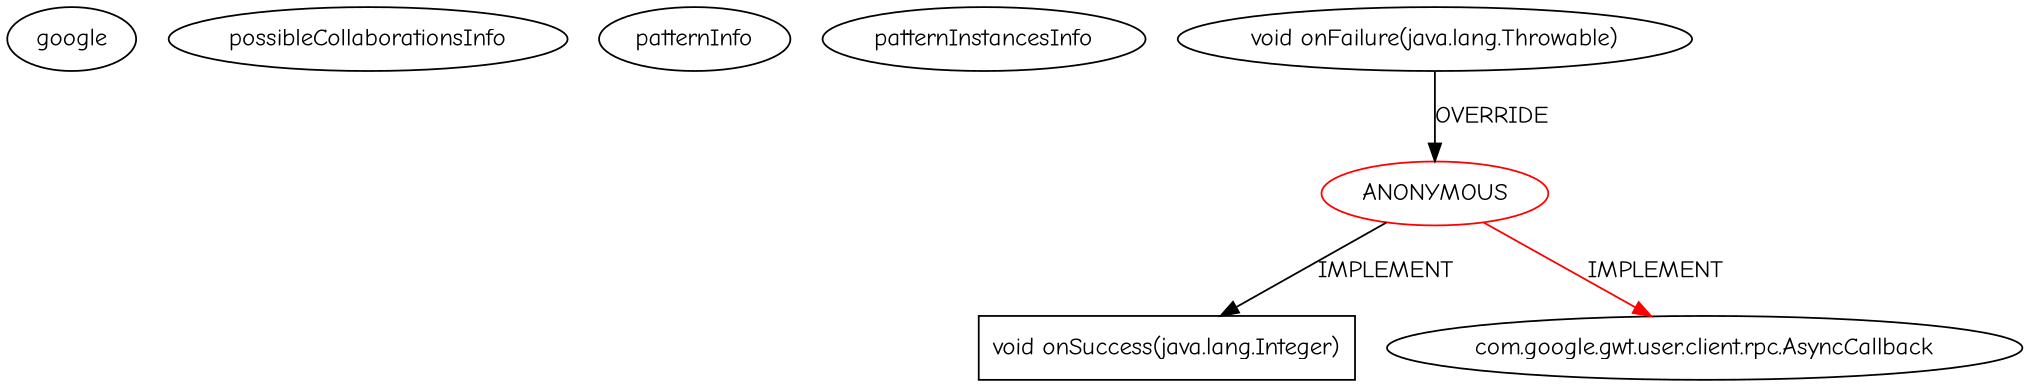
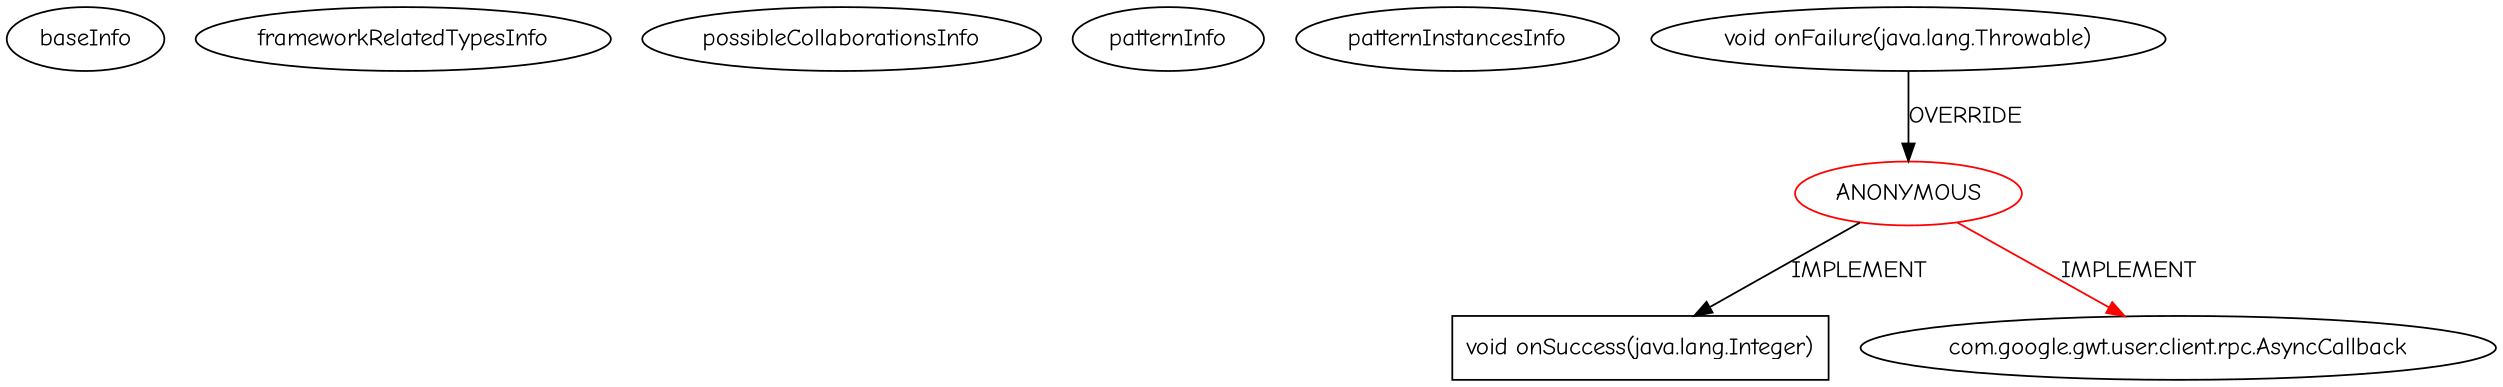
(72, 39) -> (403, 39)
none -> (86, 39)
